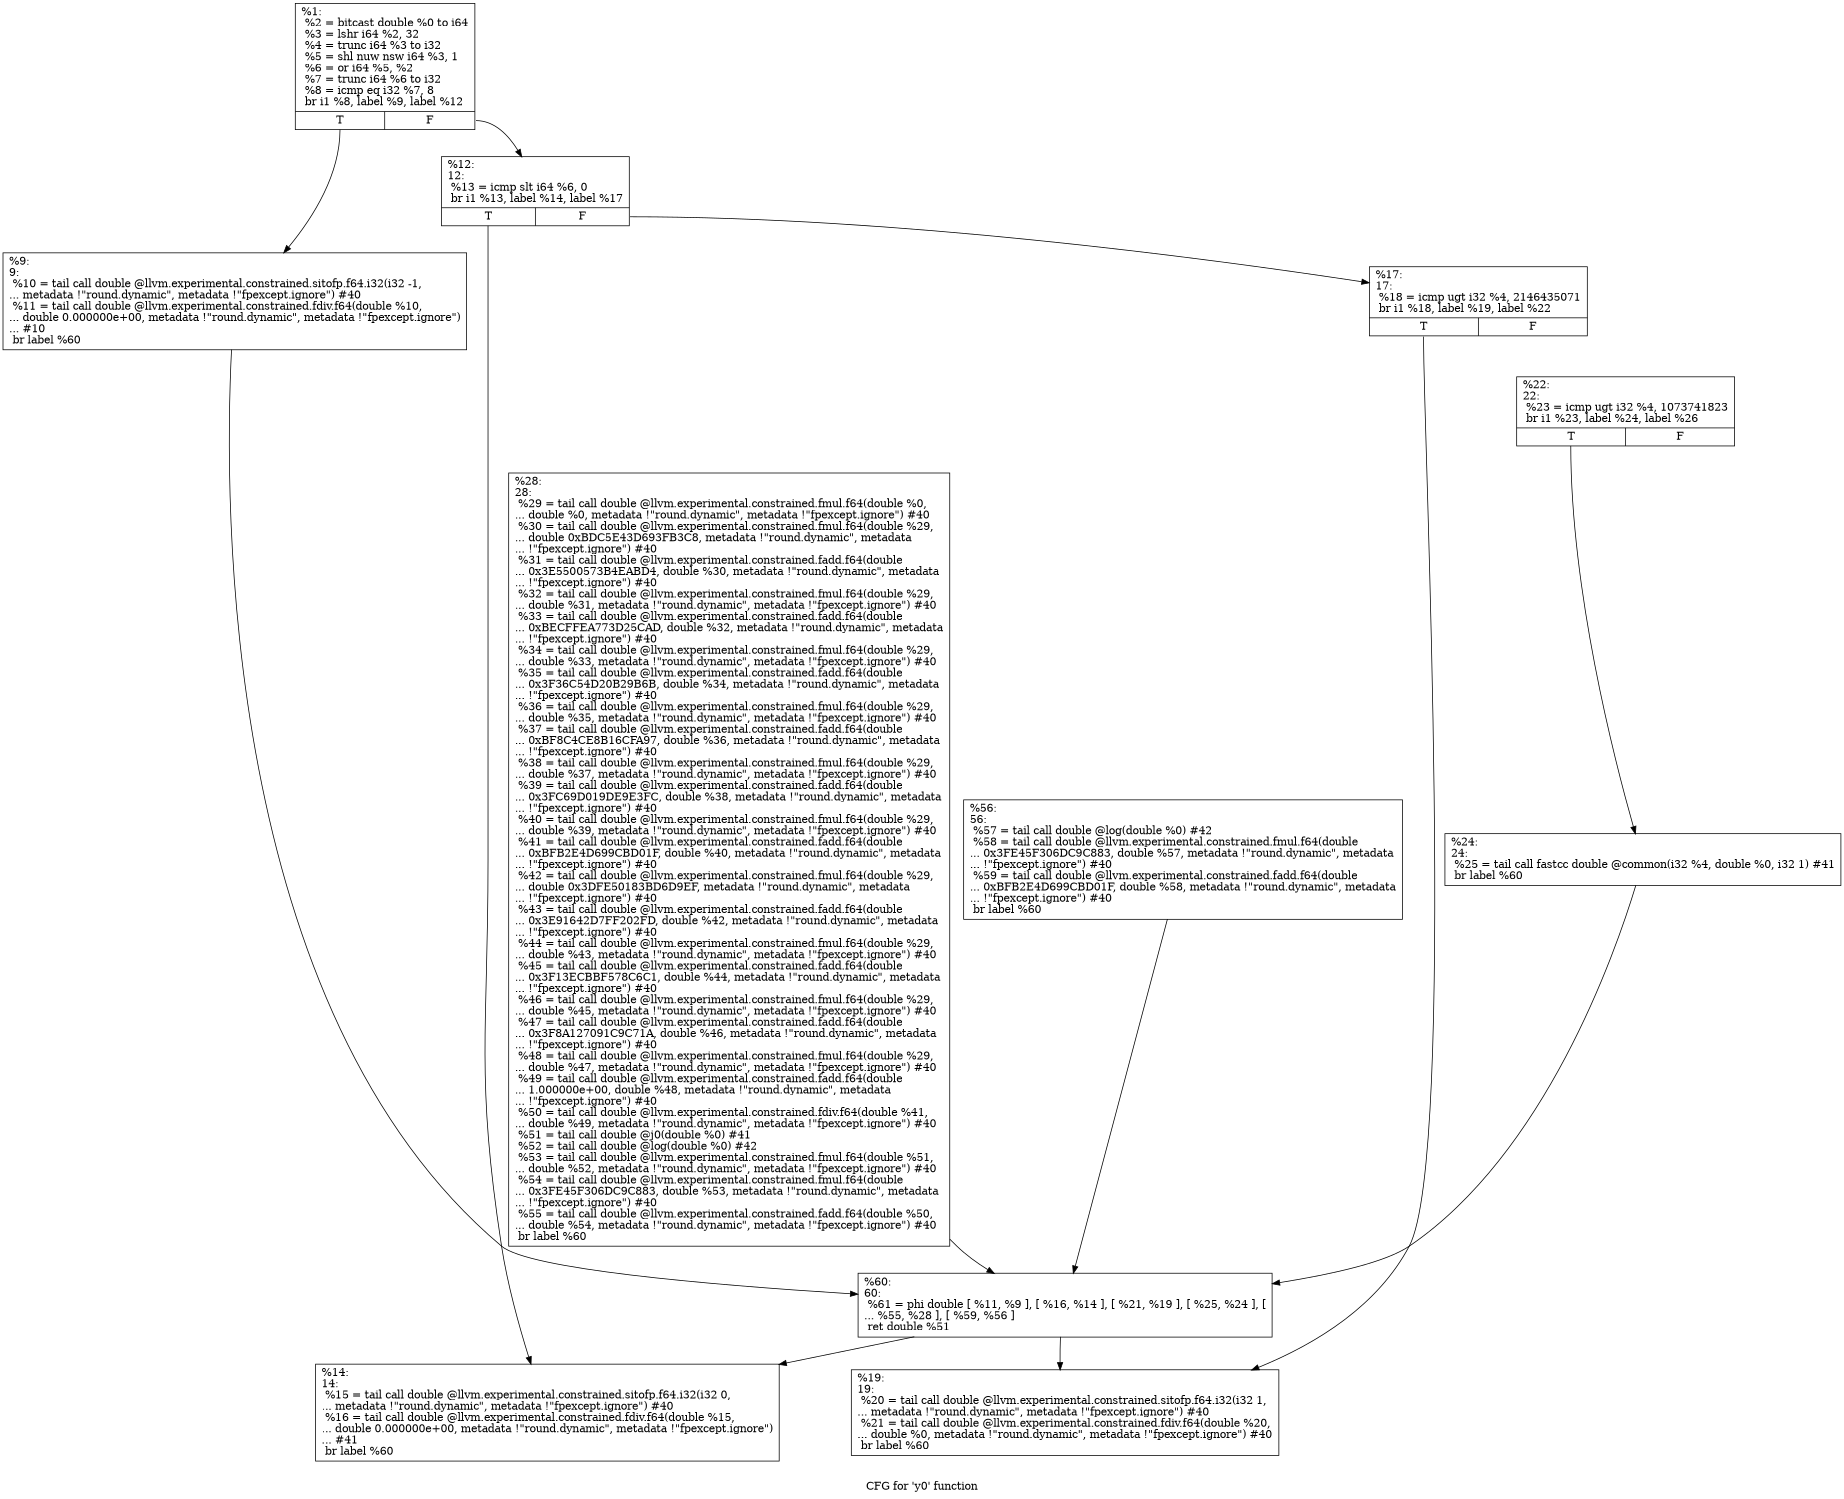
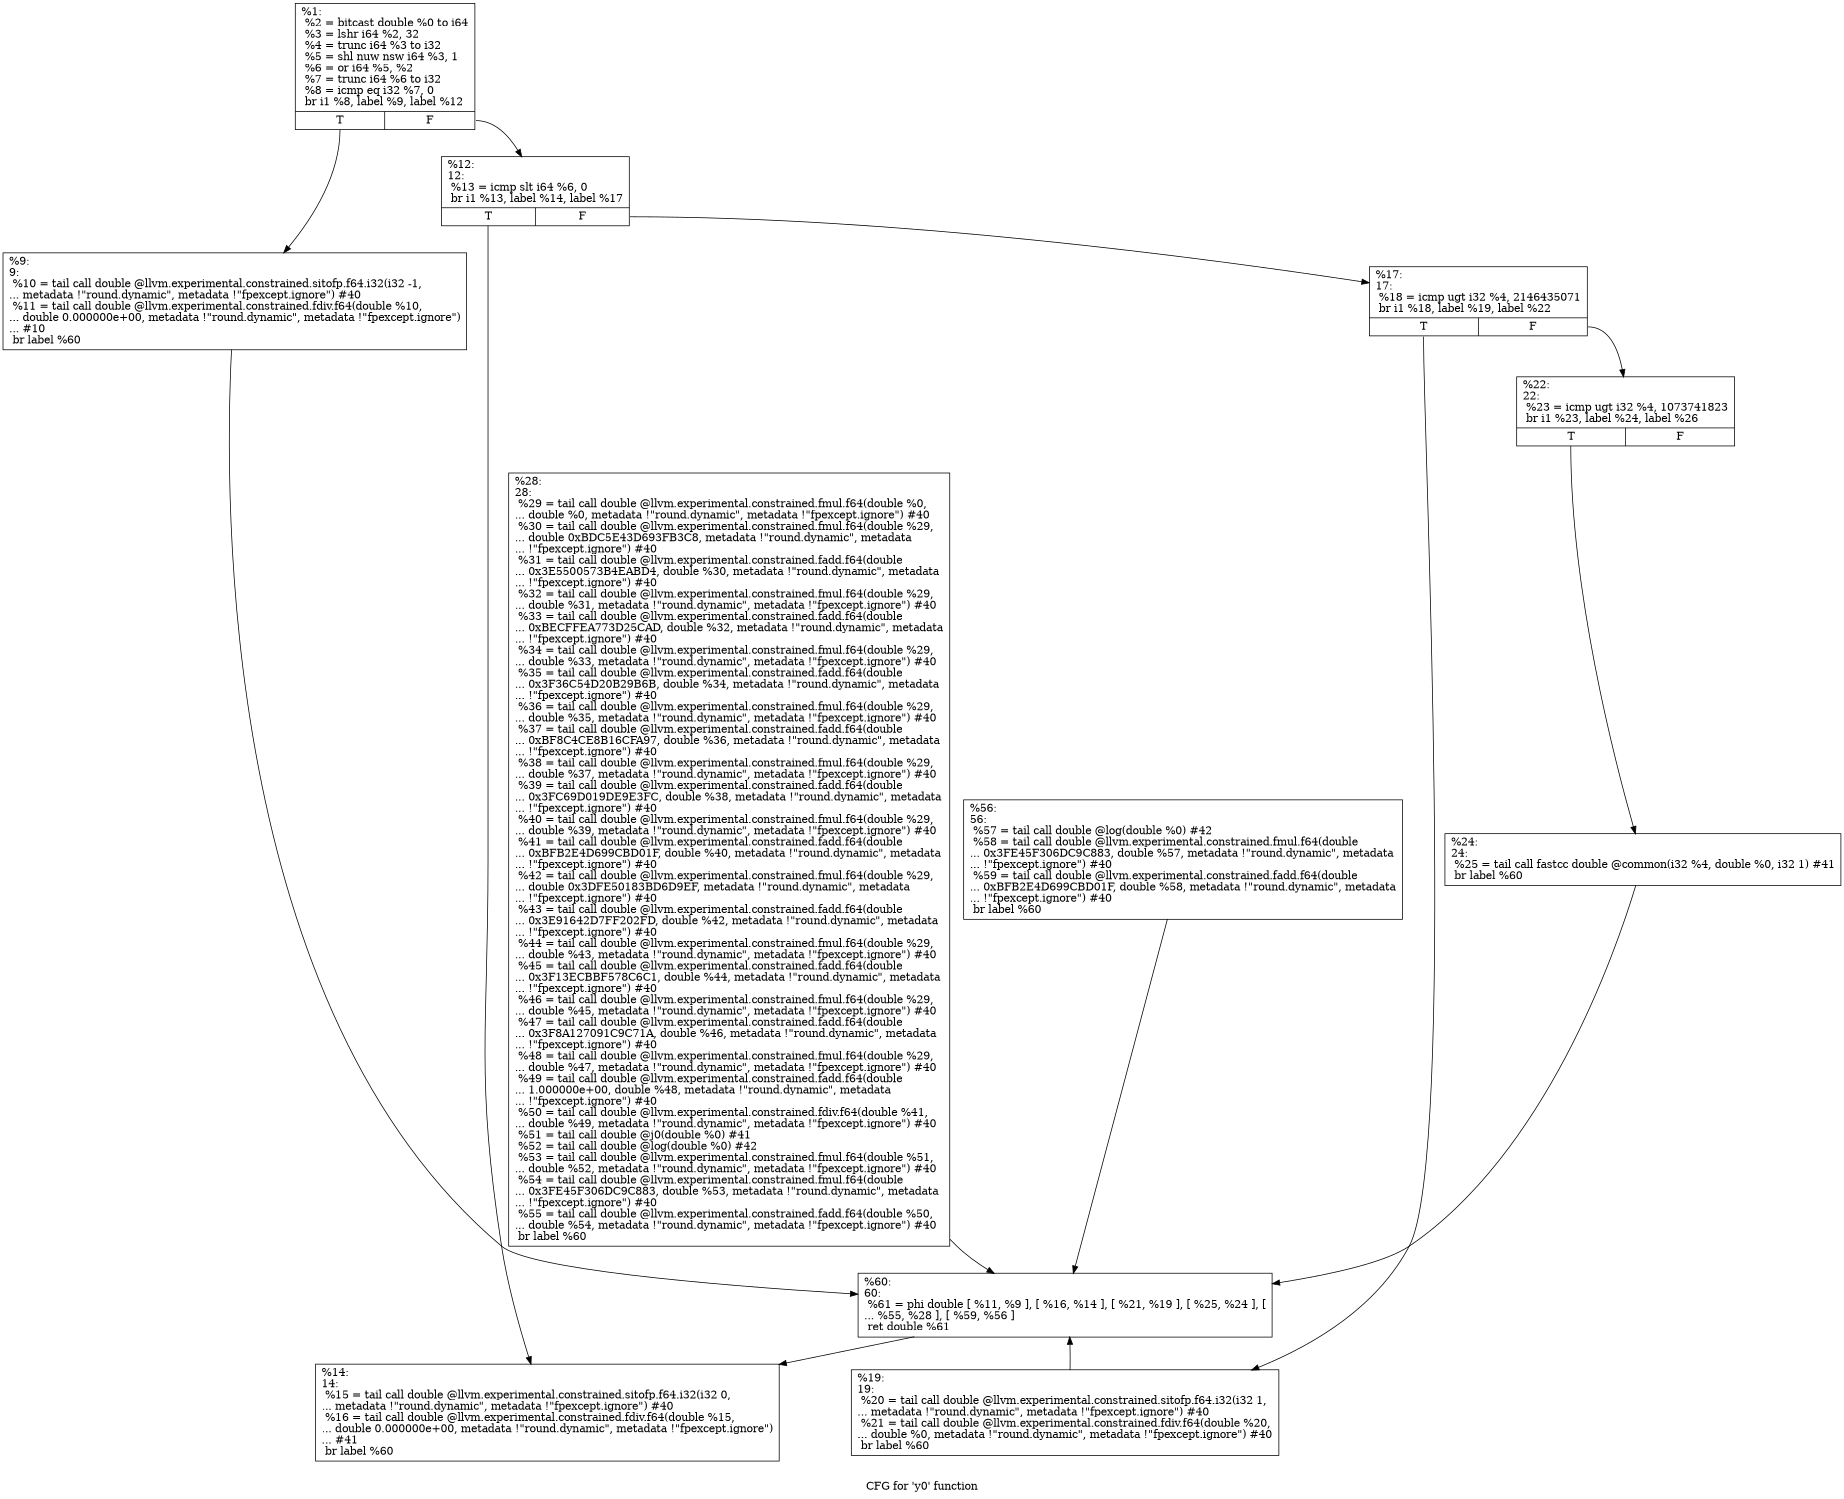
(368, 91) -> (368, 91)
none -> (1612, 342)
(907, 1327) -> (907, 1327)
(1060, 1350) -> (1070, 1357)
